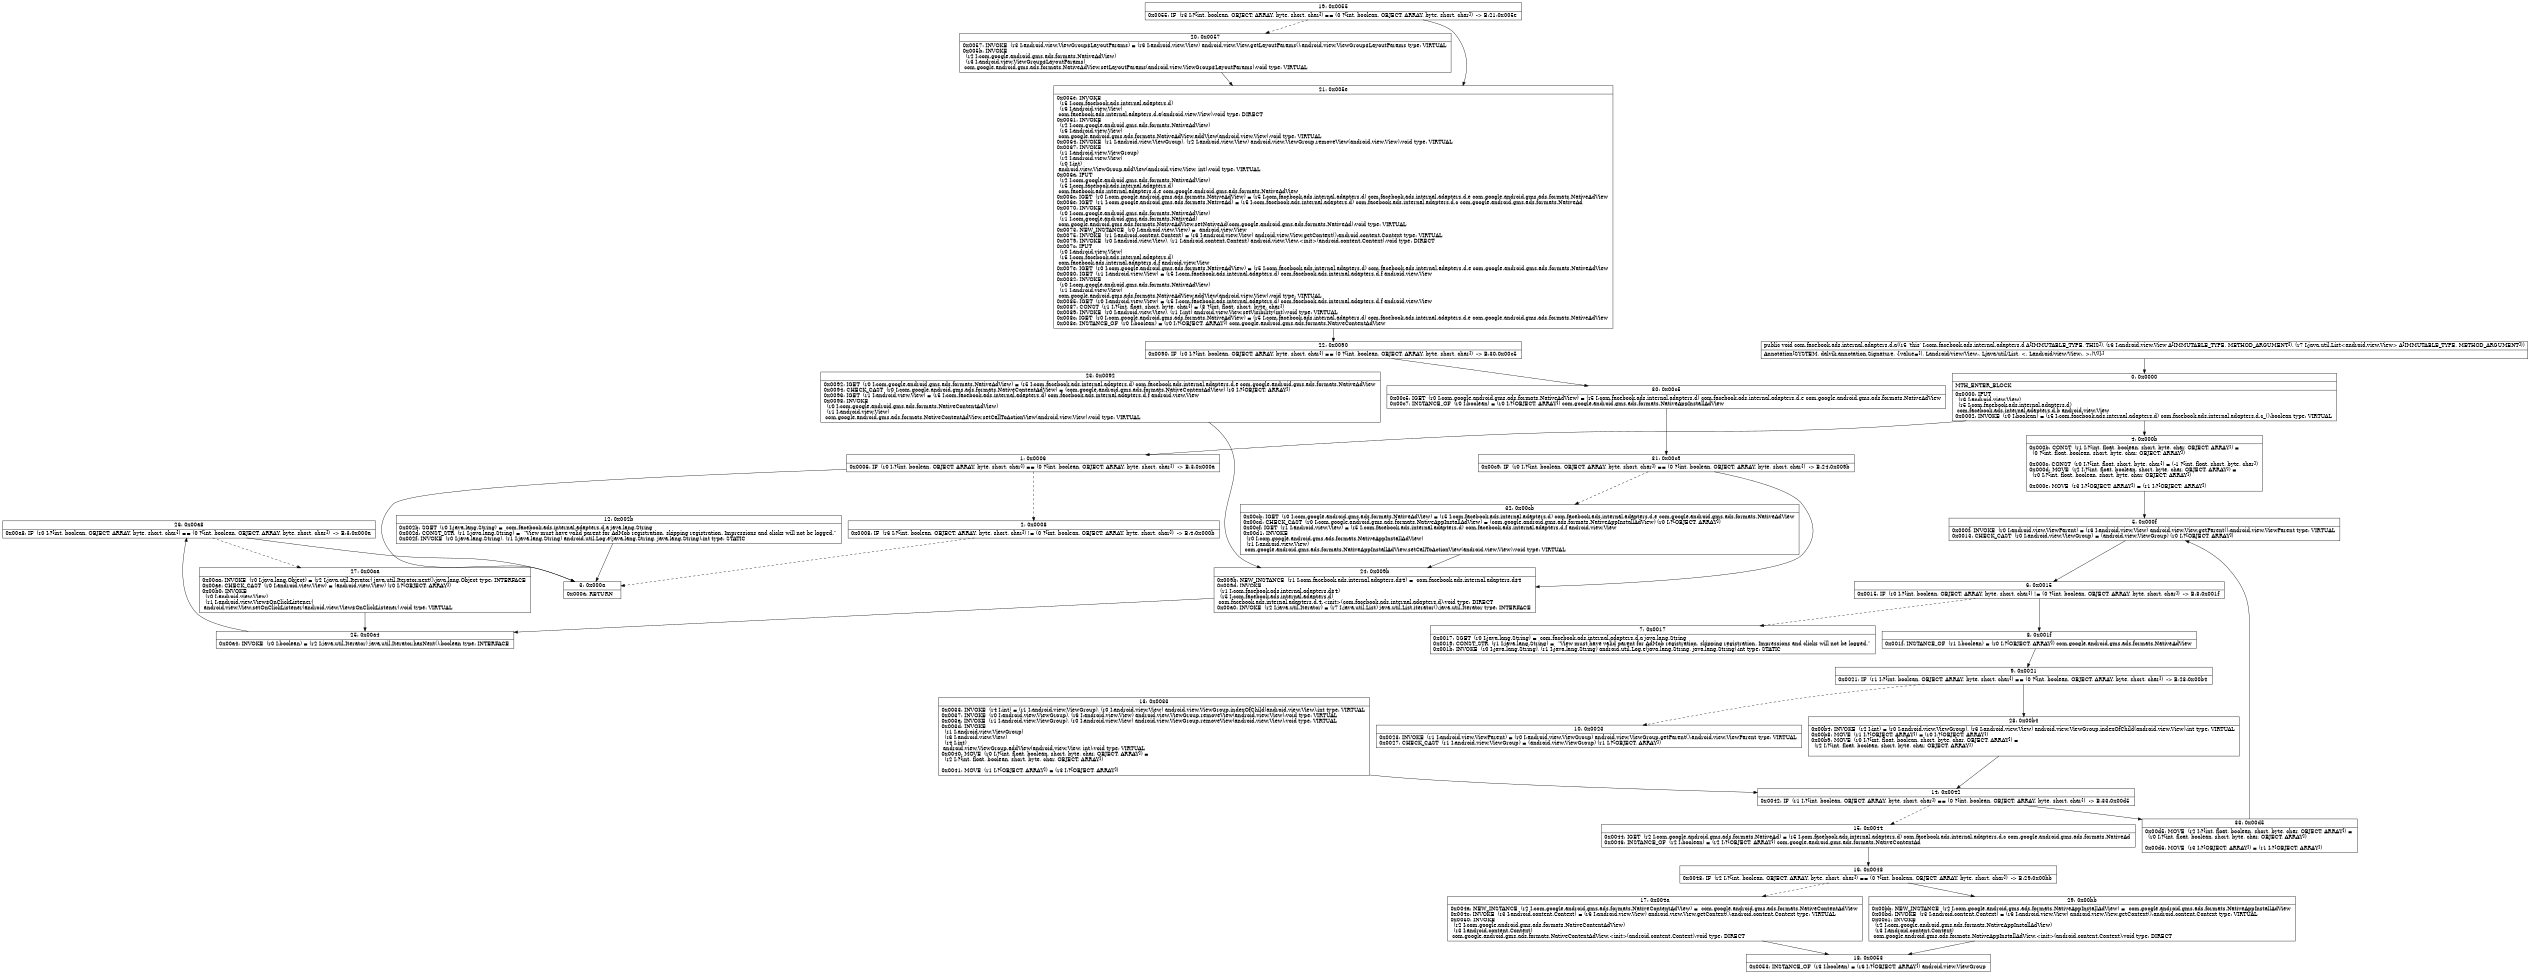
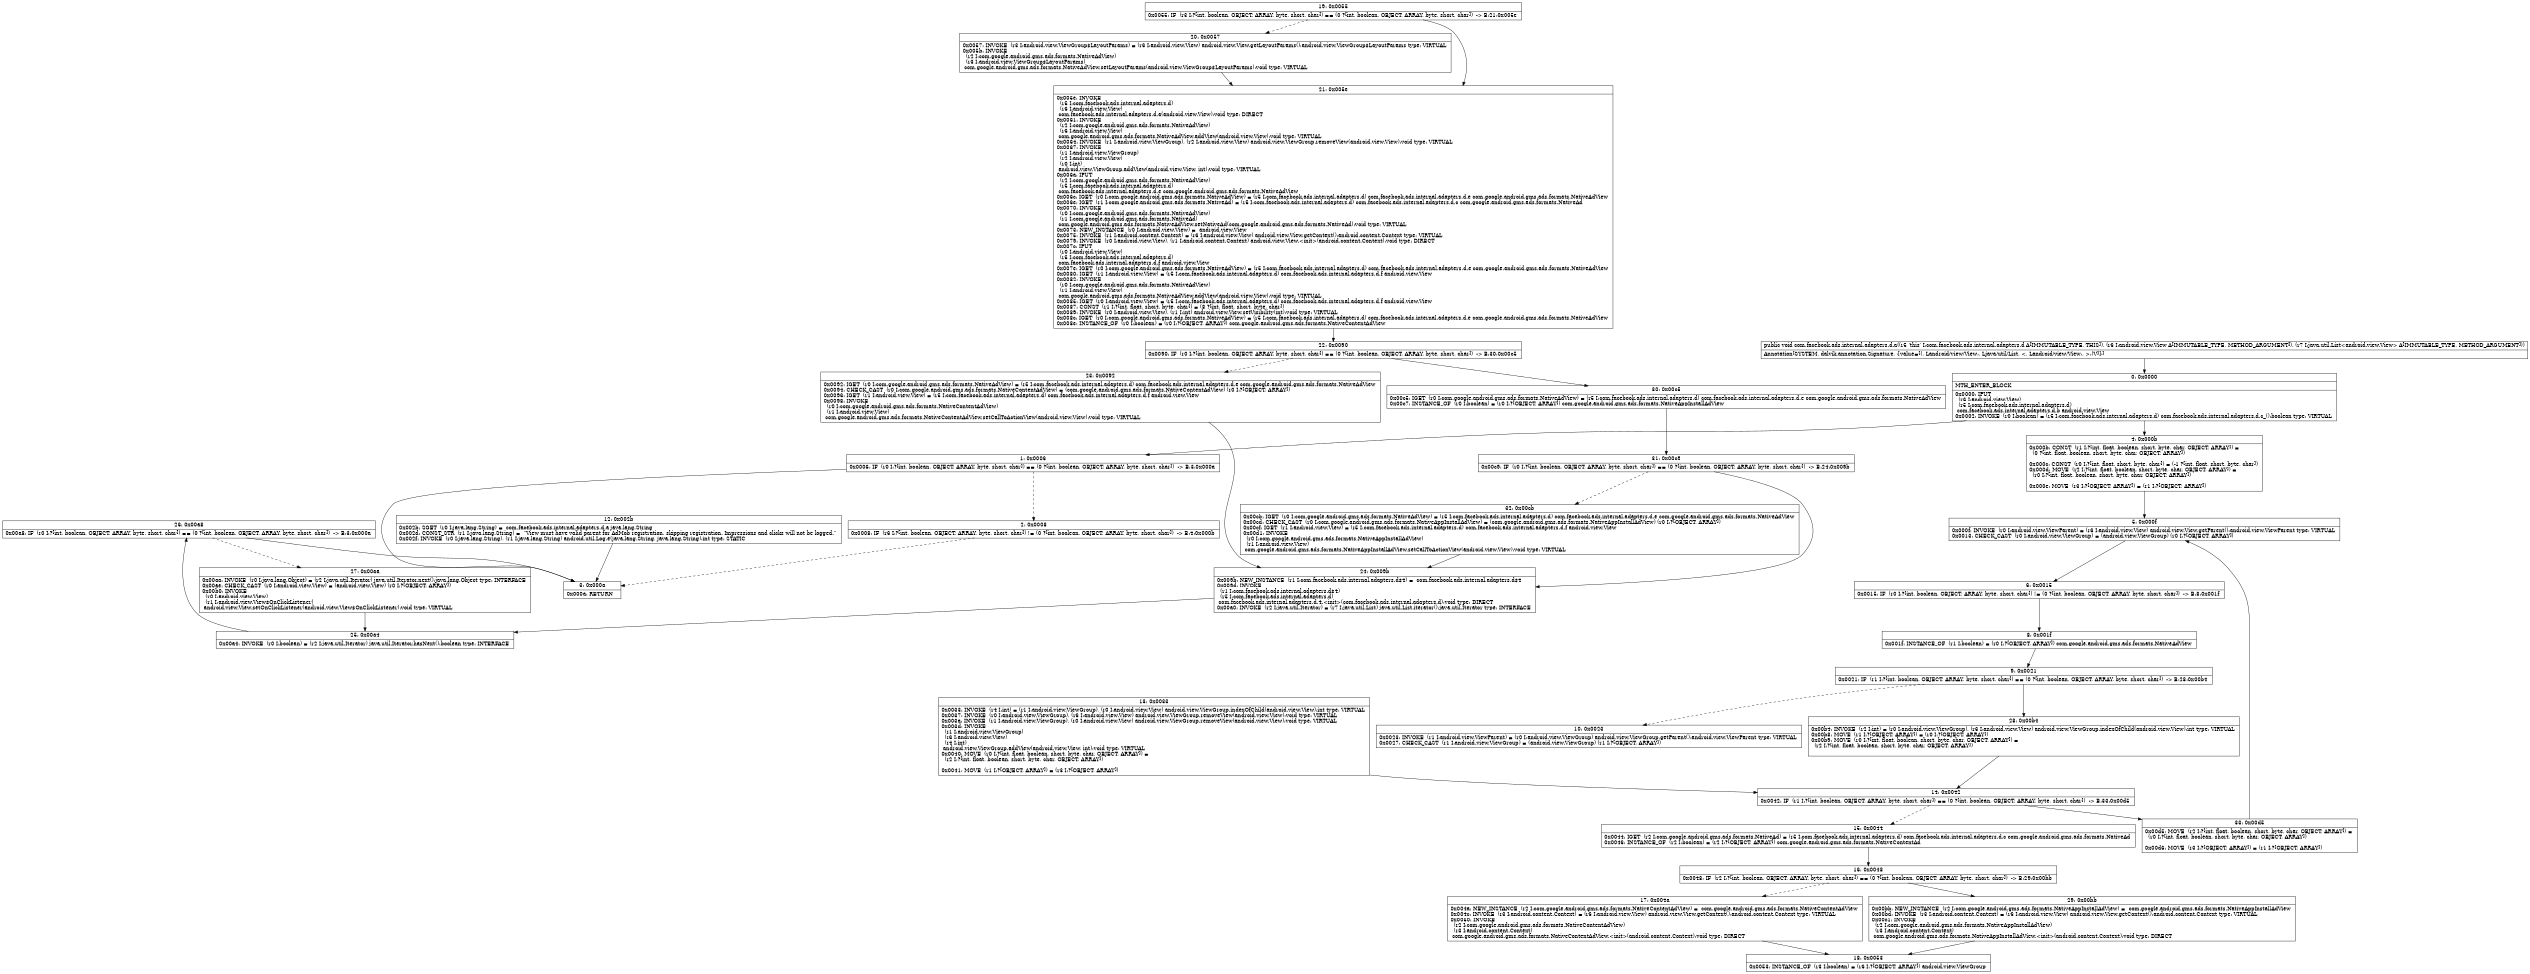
none -> (1260, 365)
(1653, 640) -> none
